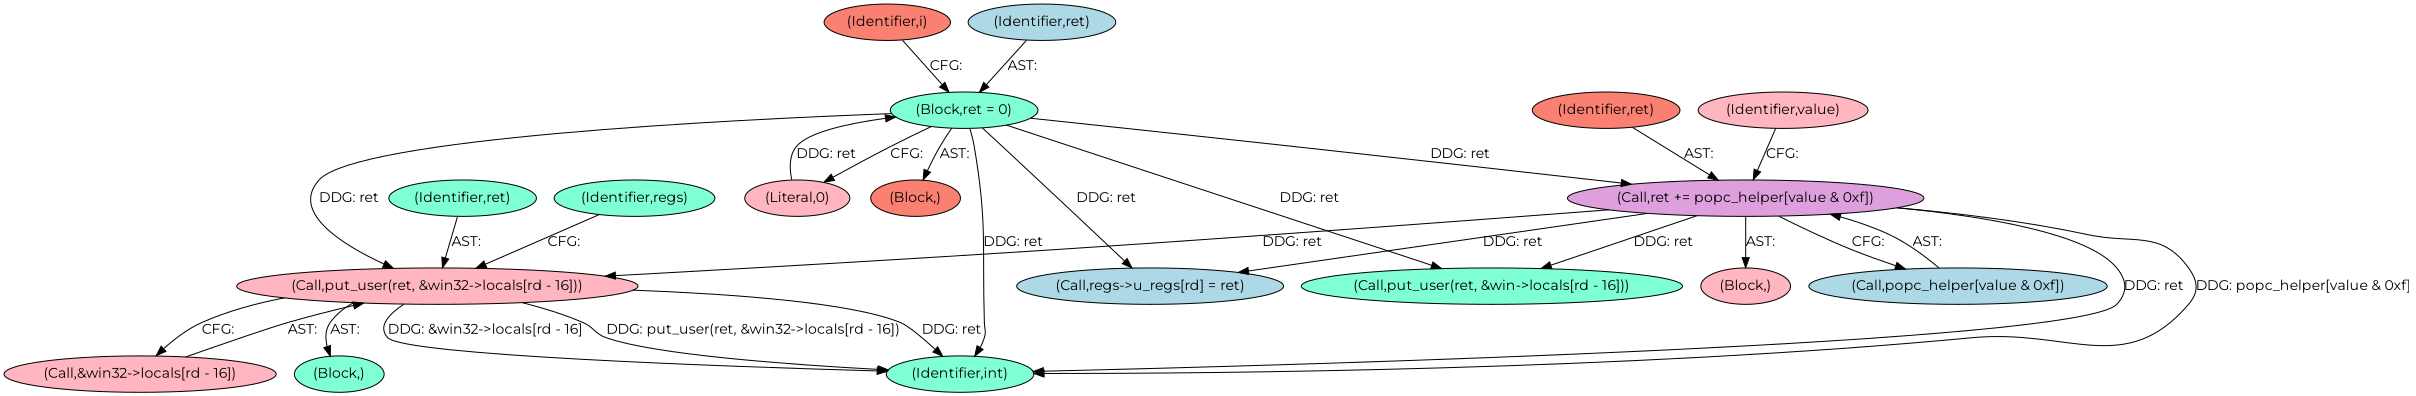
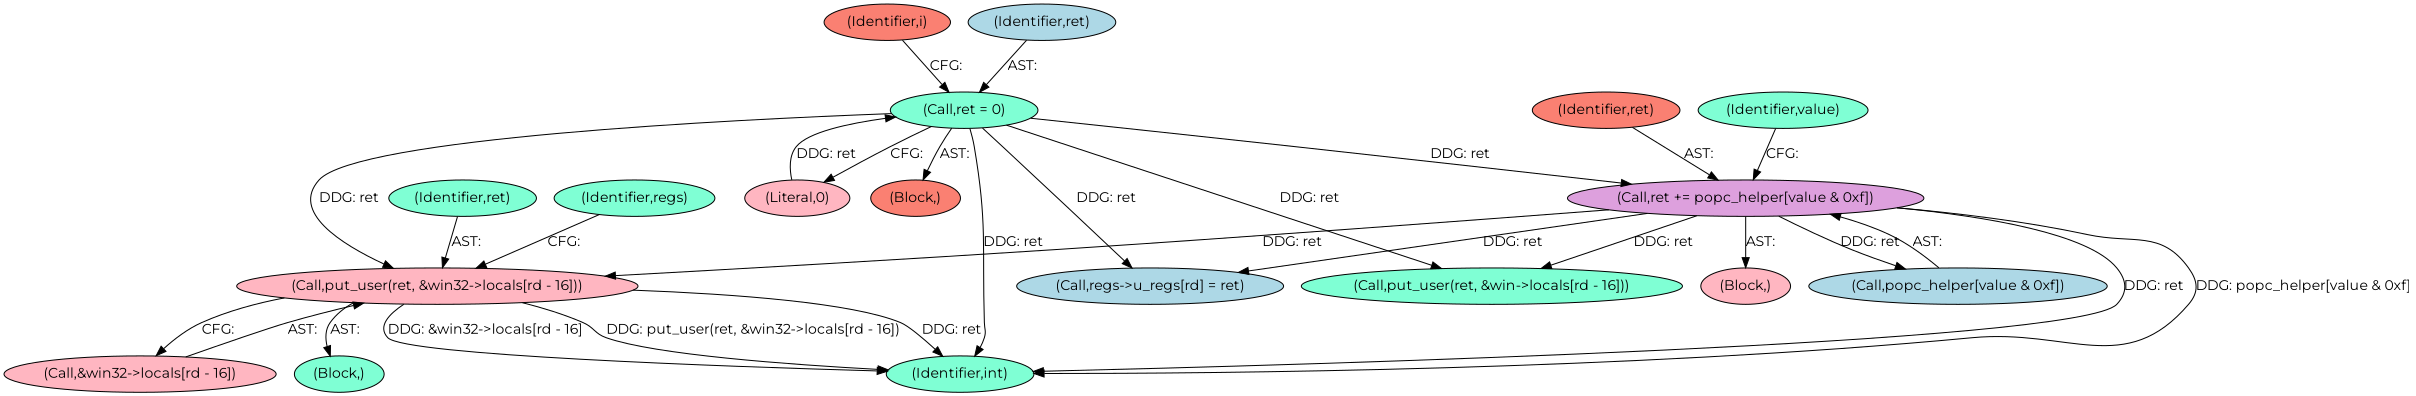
(964, 110) -> (964, 110)
(1783, 110) -> (1783, 110)
(1871, 242) -> (1871, 242)
